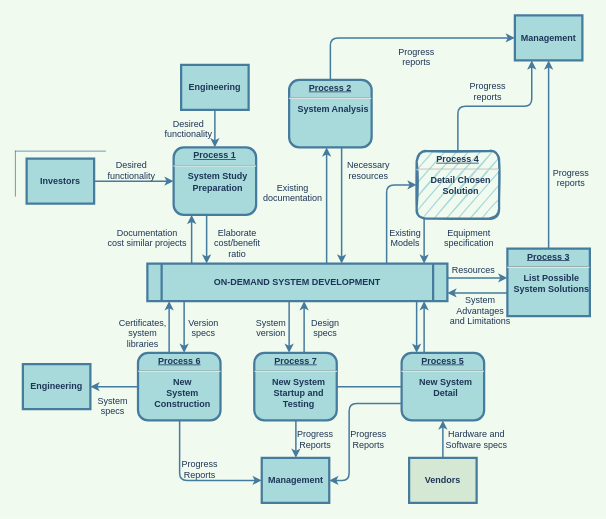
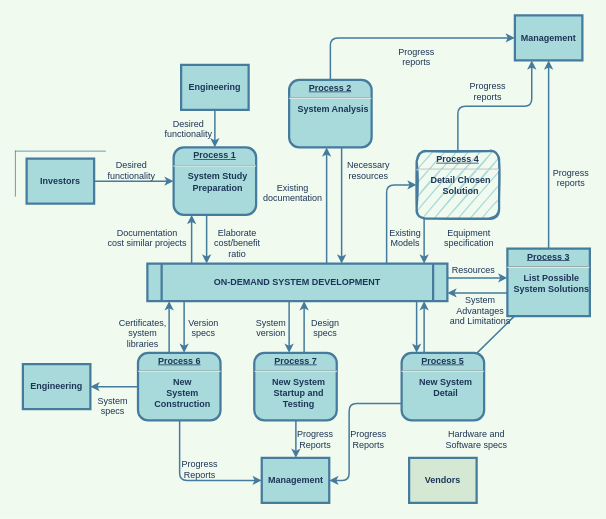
(369, 387) -> (496, 335)
(443, 444) -> none
